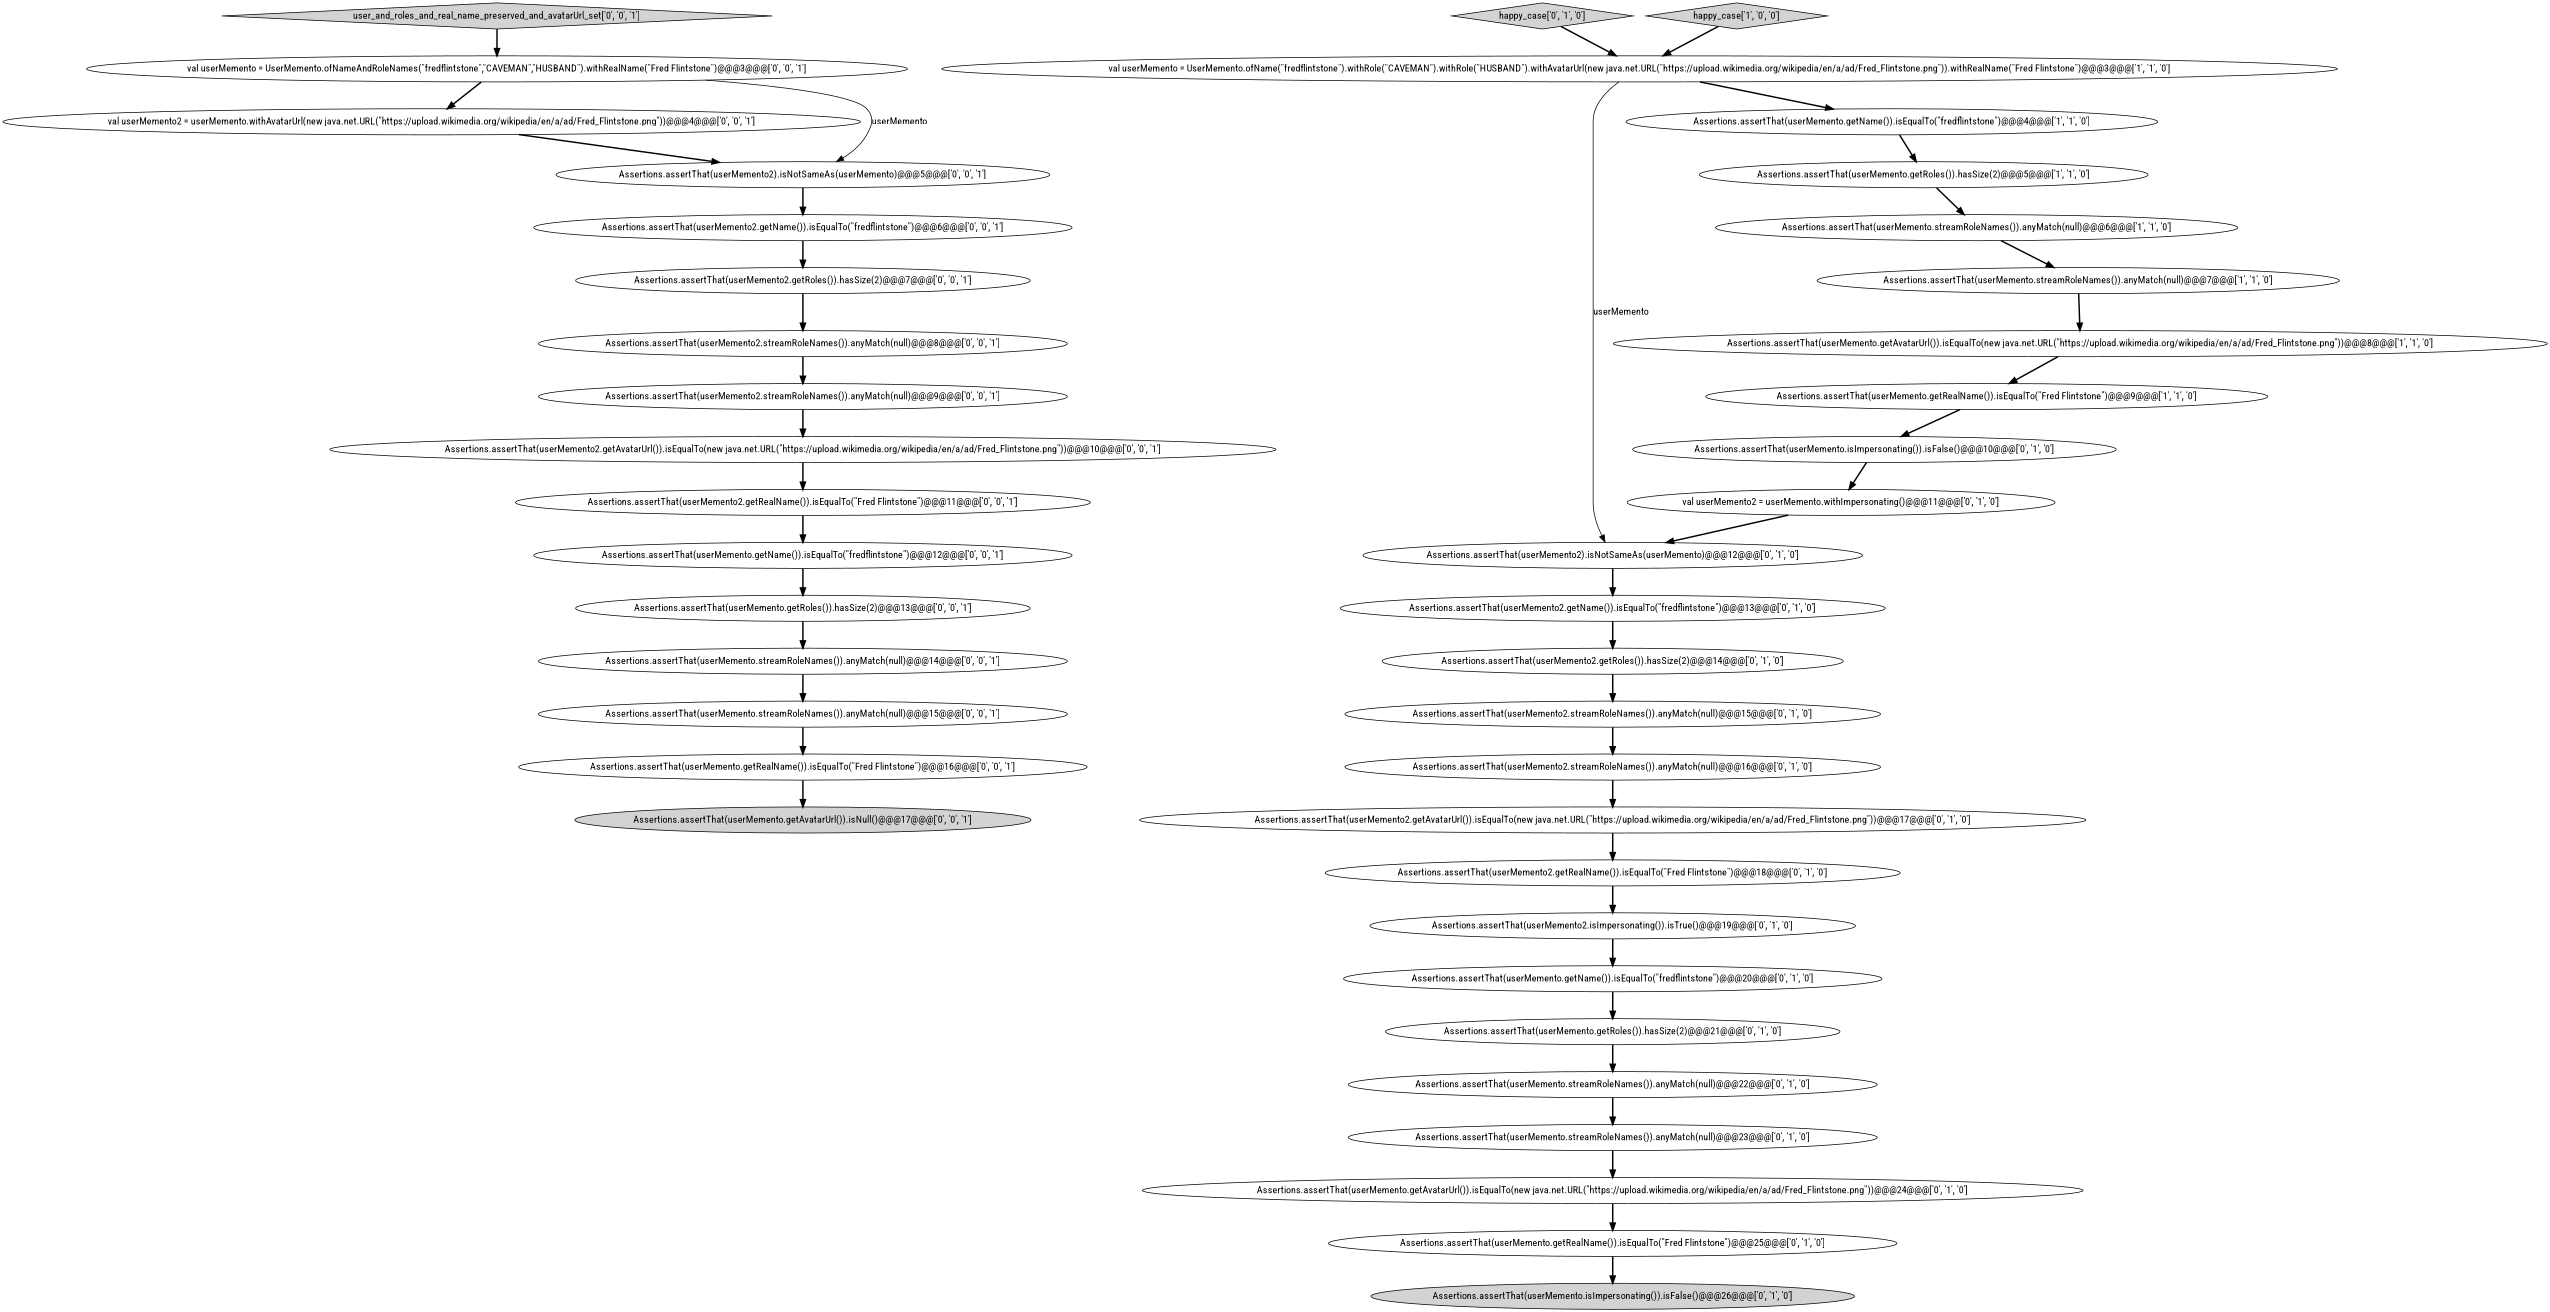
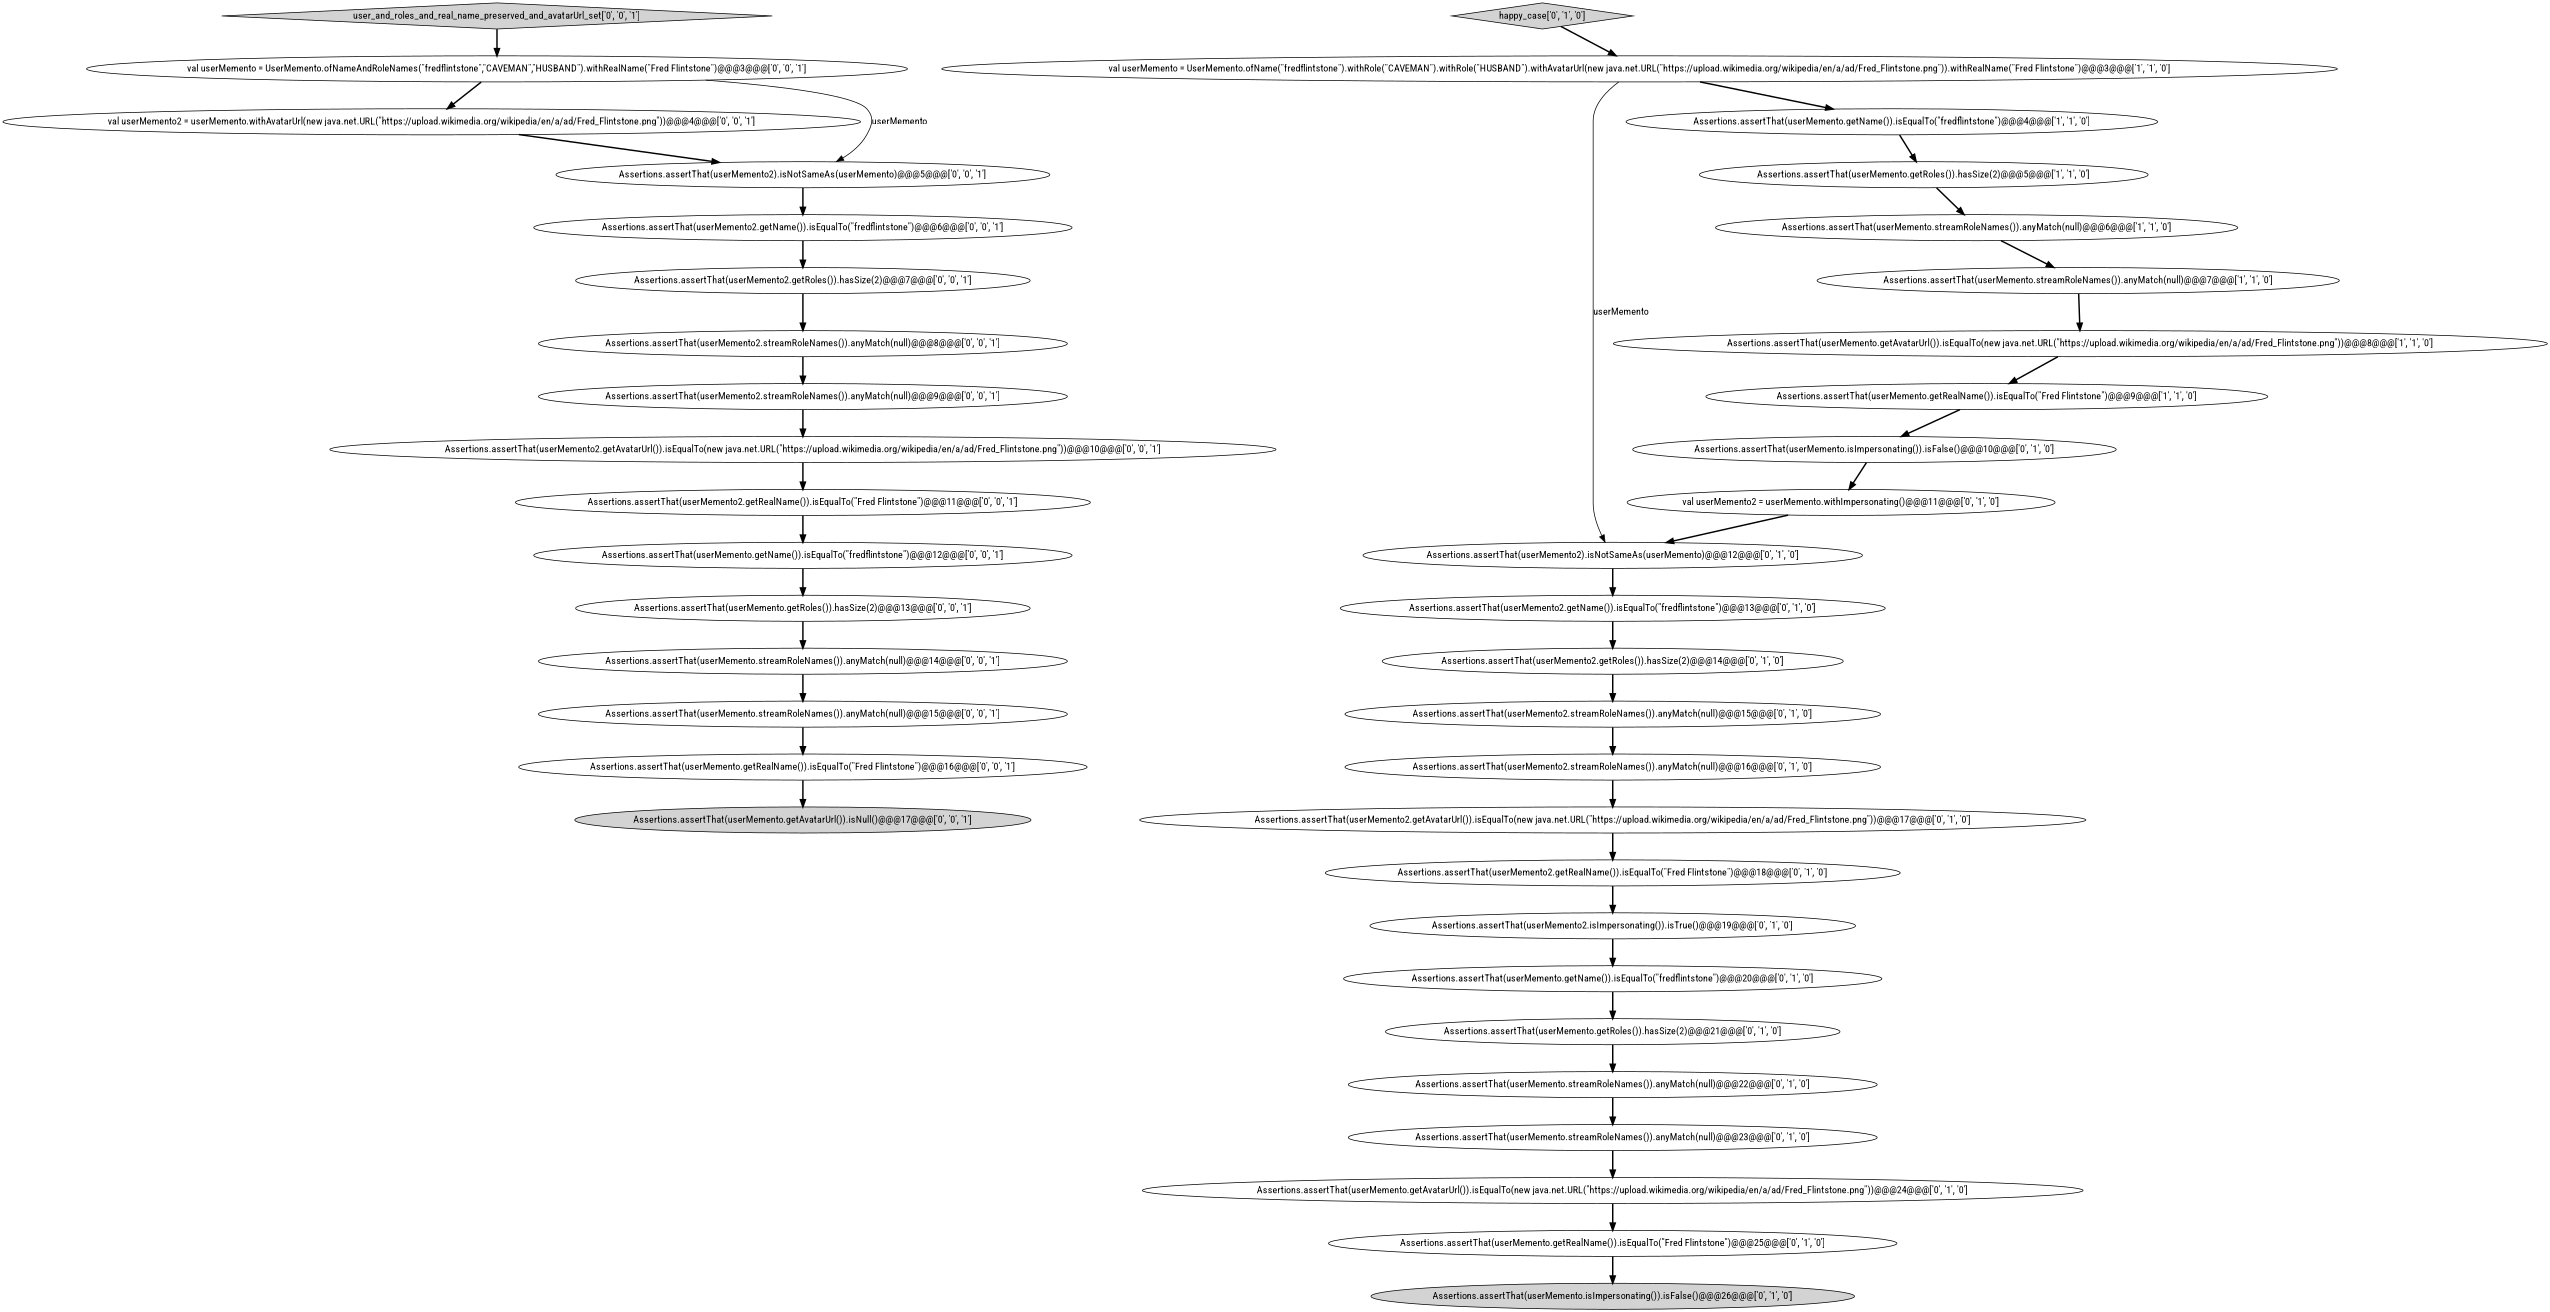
(1737, 16) -> none
